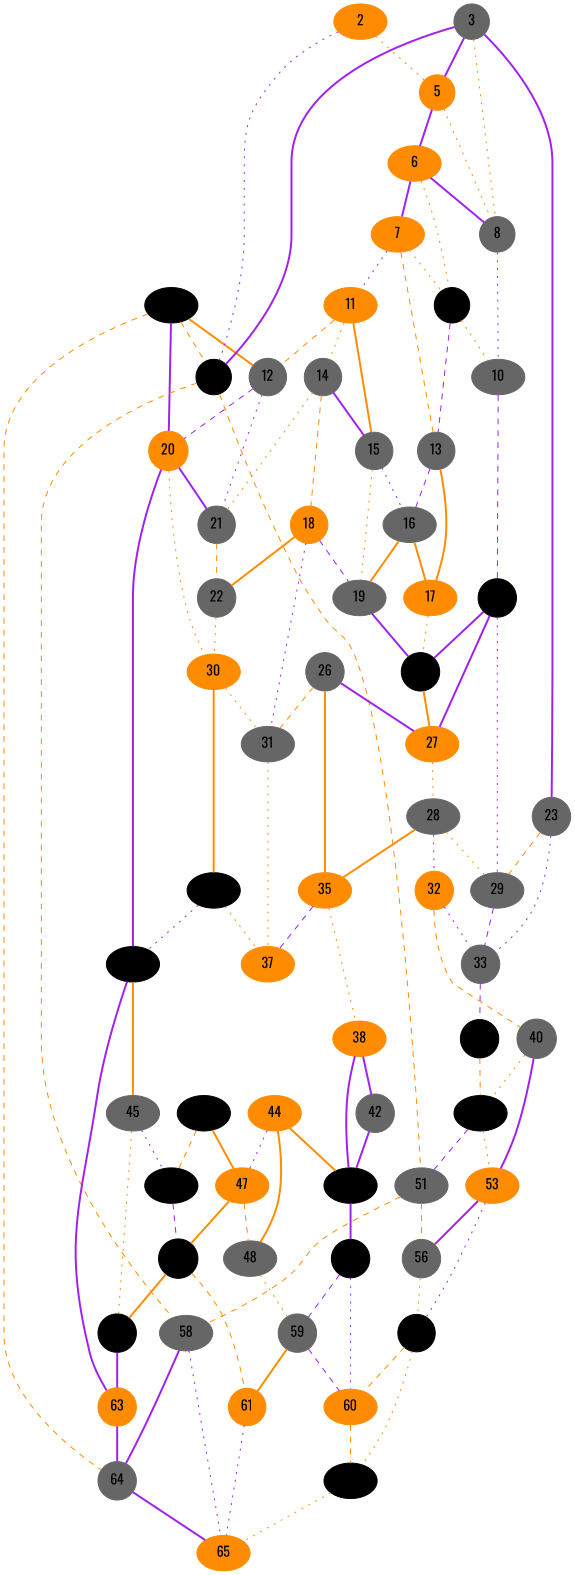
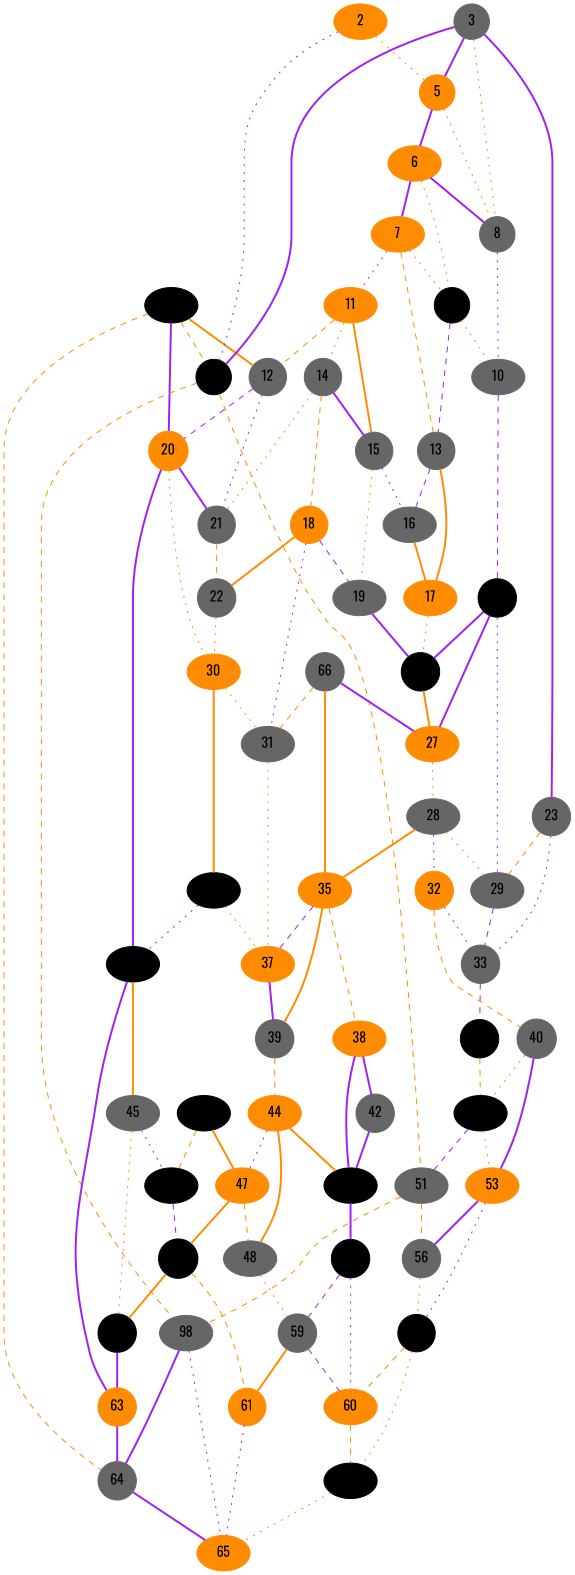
(385, 561) -> none
(325, 672) -> (325, 672)
(342, 965) -> (342, 965)
none -> (275, 1039)
(186, 1333) -> (186, 1333)
